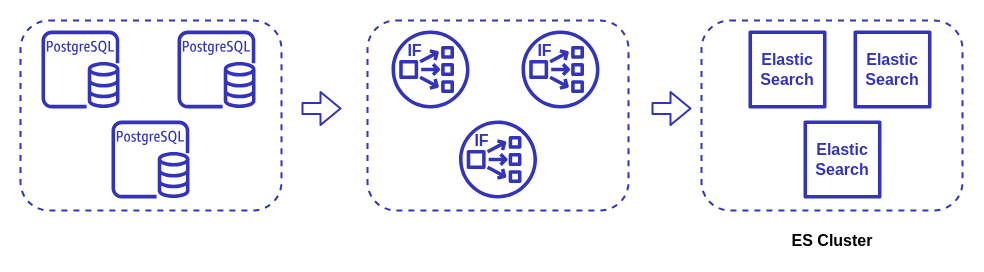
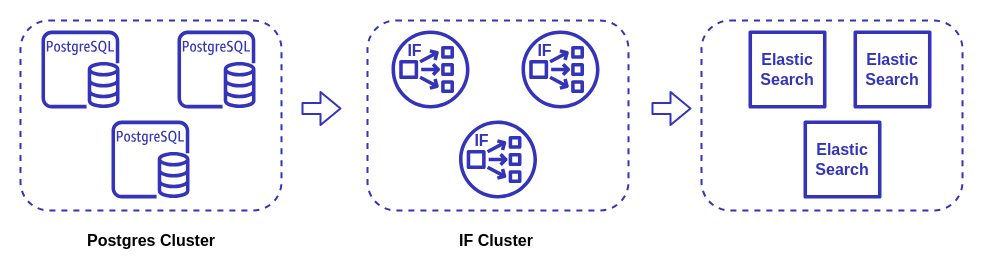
none -> (151, 241)
none -> (497, 241)
(832, 241) -> none
